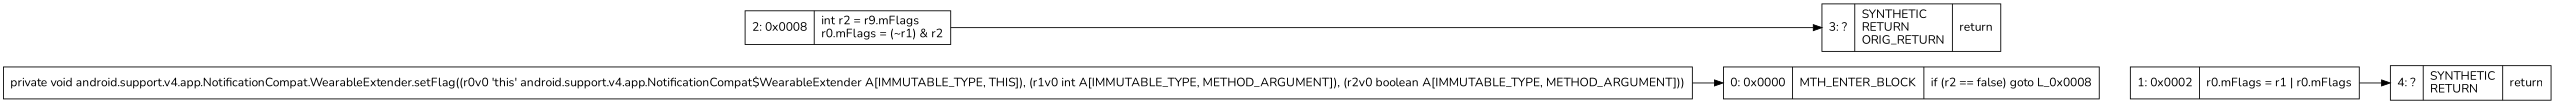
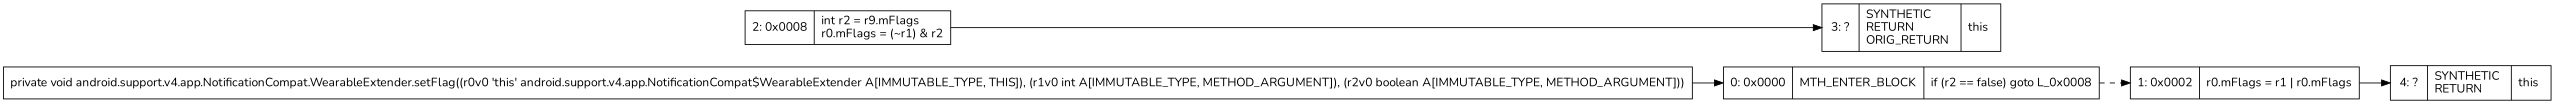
(1977, 27) -> (1978, 27)
none -> (2110, 83)
(2527, 83) -> (2529, 83)
